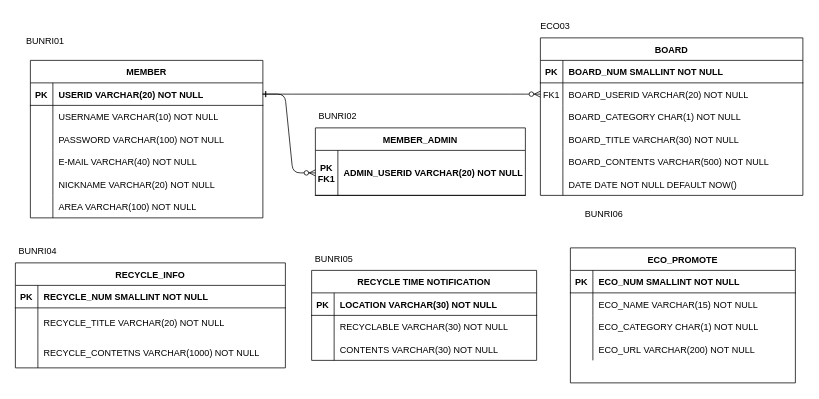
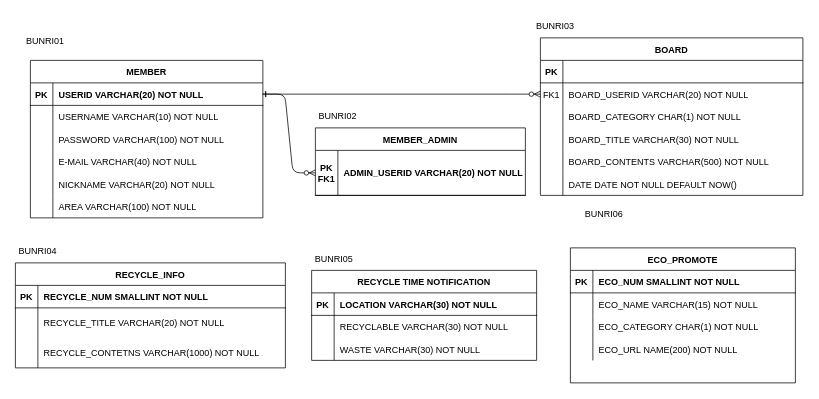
(555, 27) -> (555, 27)
(683, 72) -> none
(410, 350) -> (403, 350)
(670, 350) -> (663, 350)
